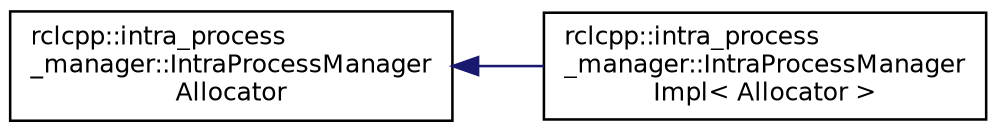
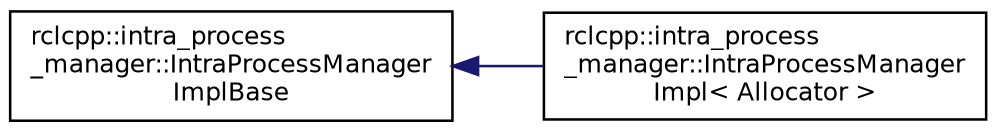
(231, 66) -> (231, 66)
